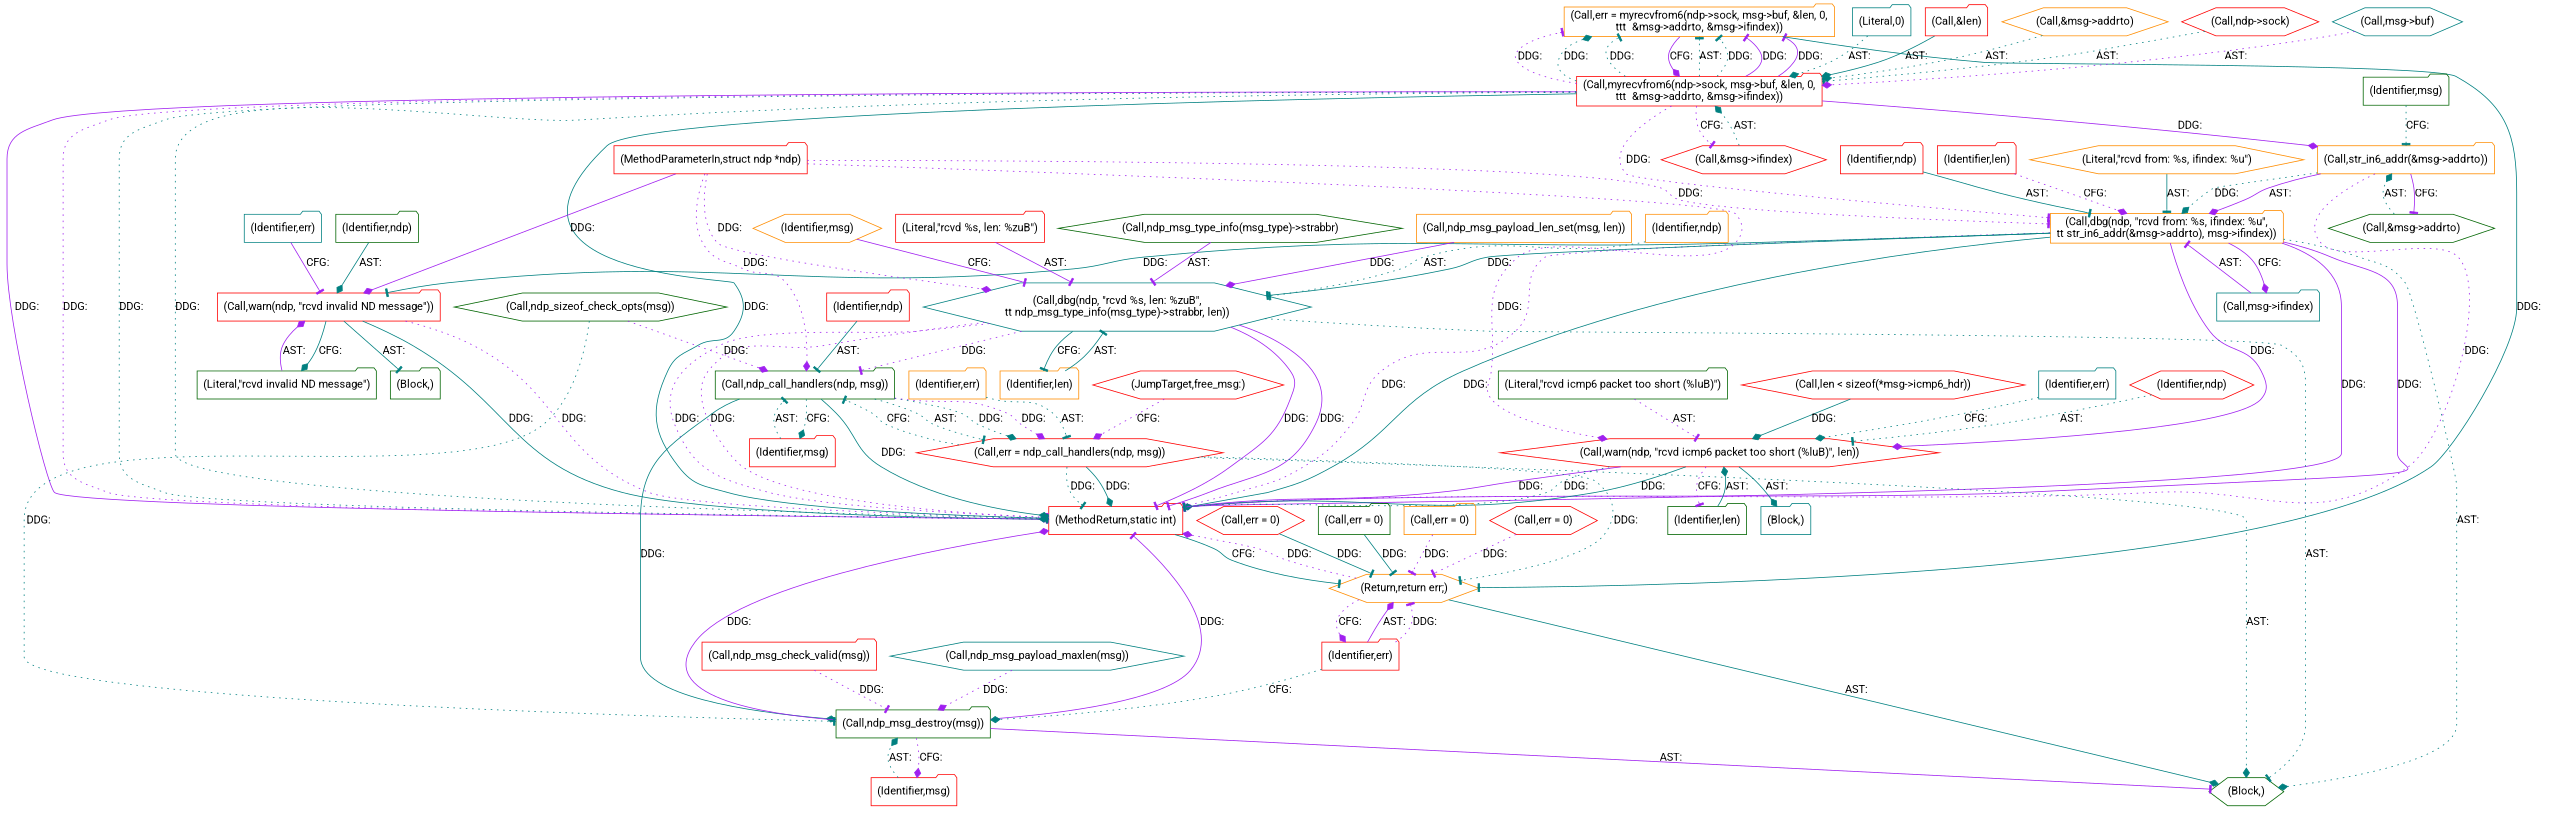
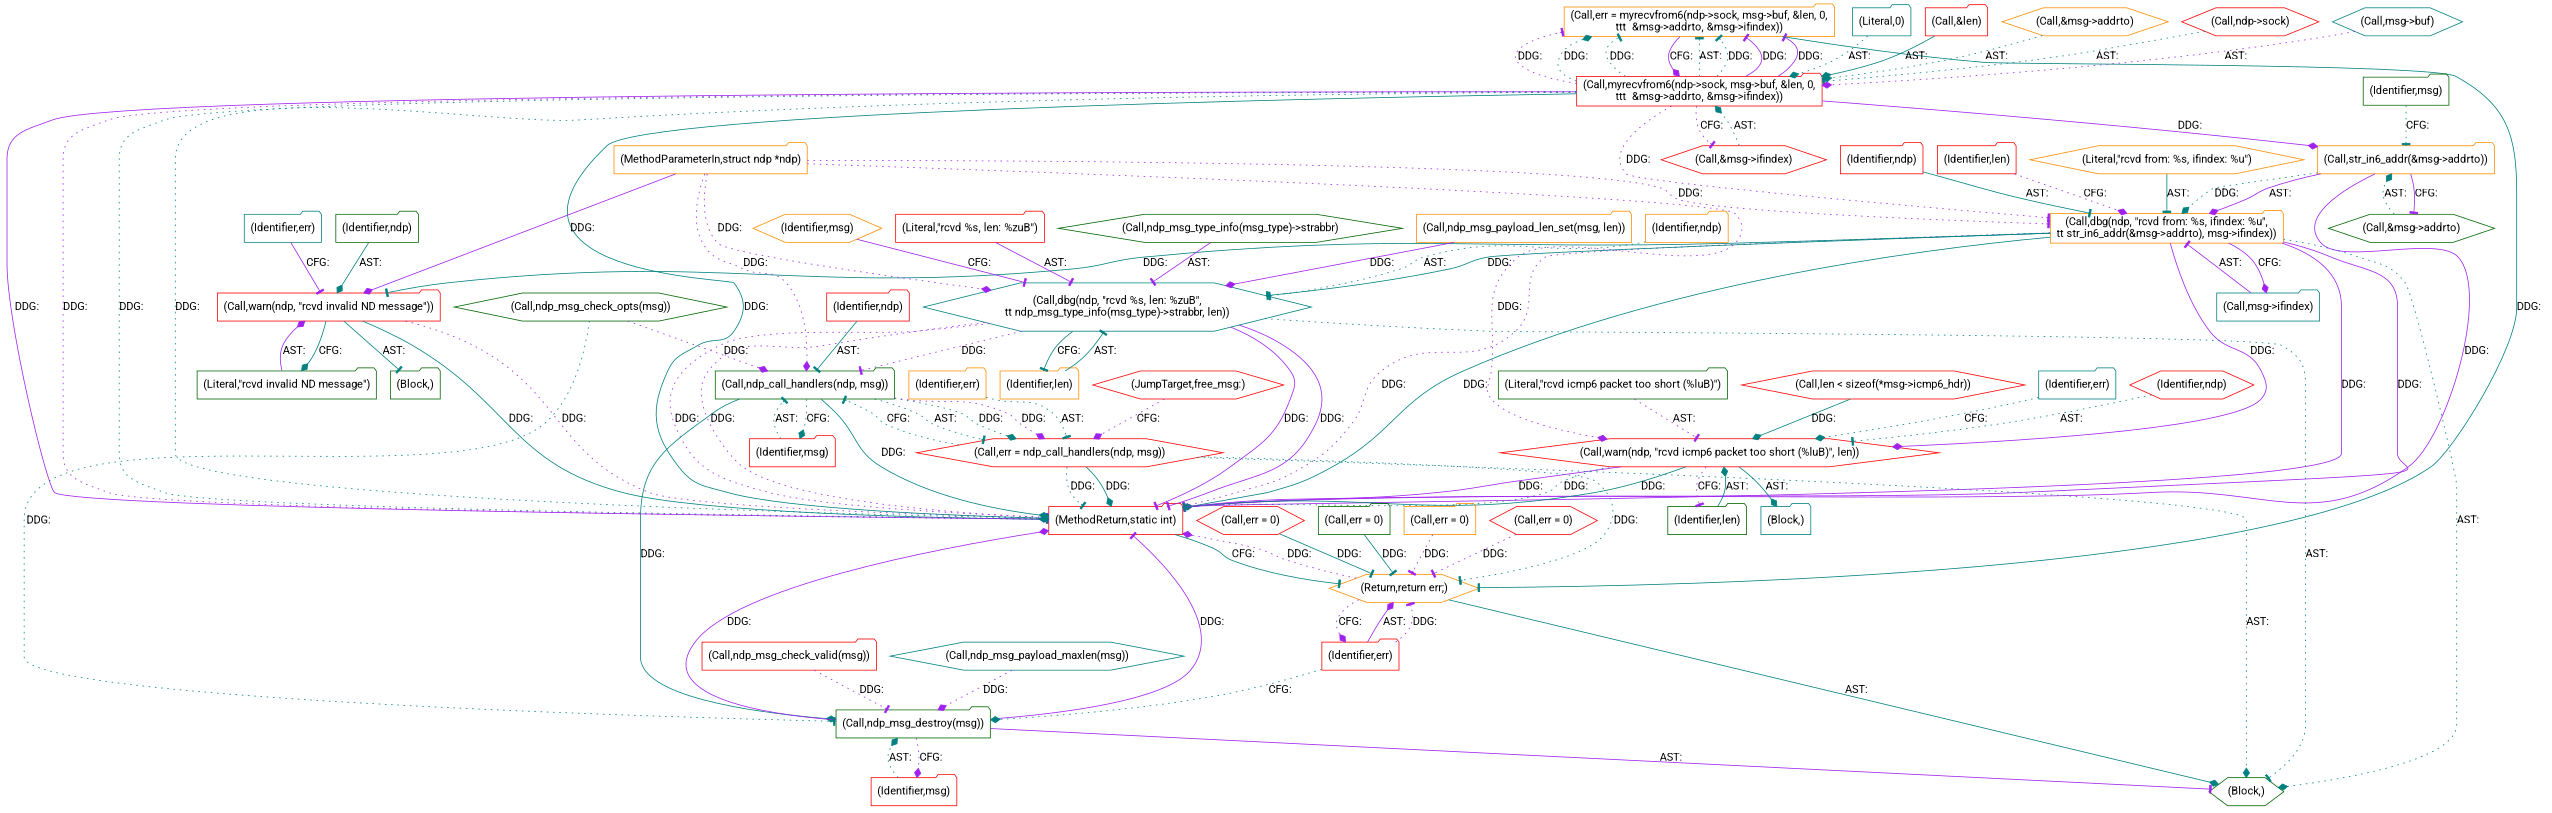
(711, 160) -> (711, 160)
(591, 307) -> (591, 307)
(2121, 494) -> (2121, 494)
